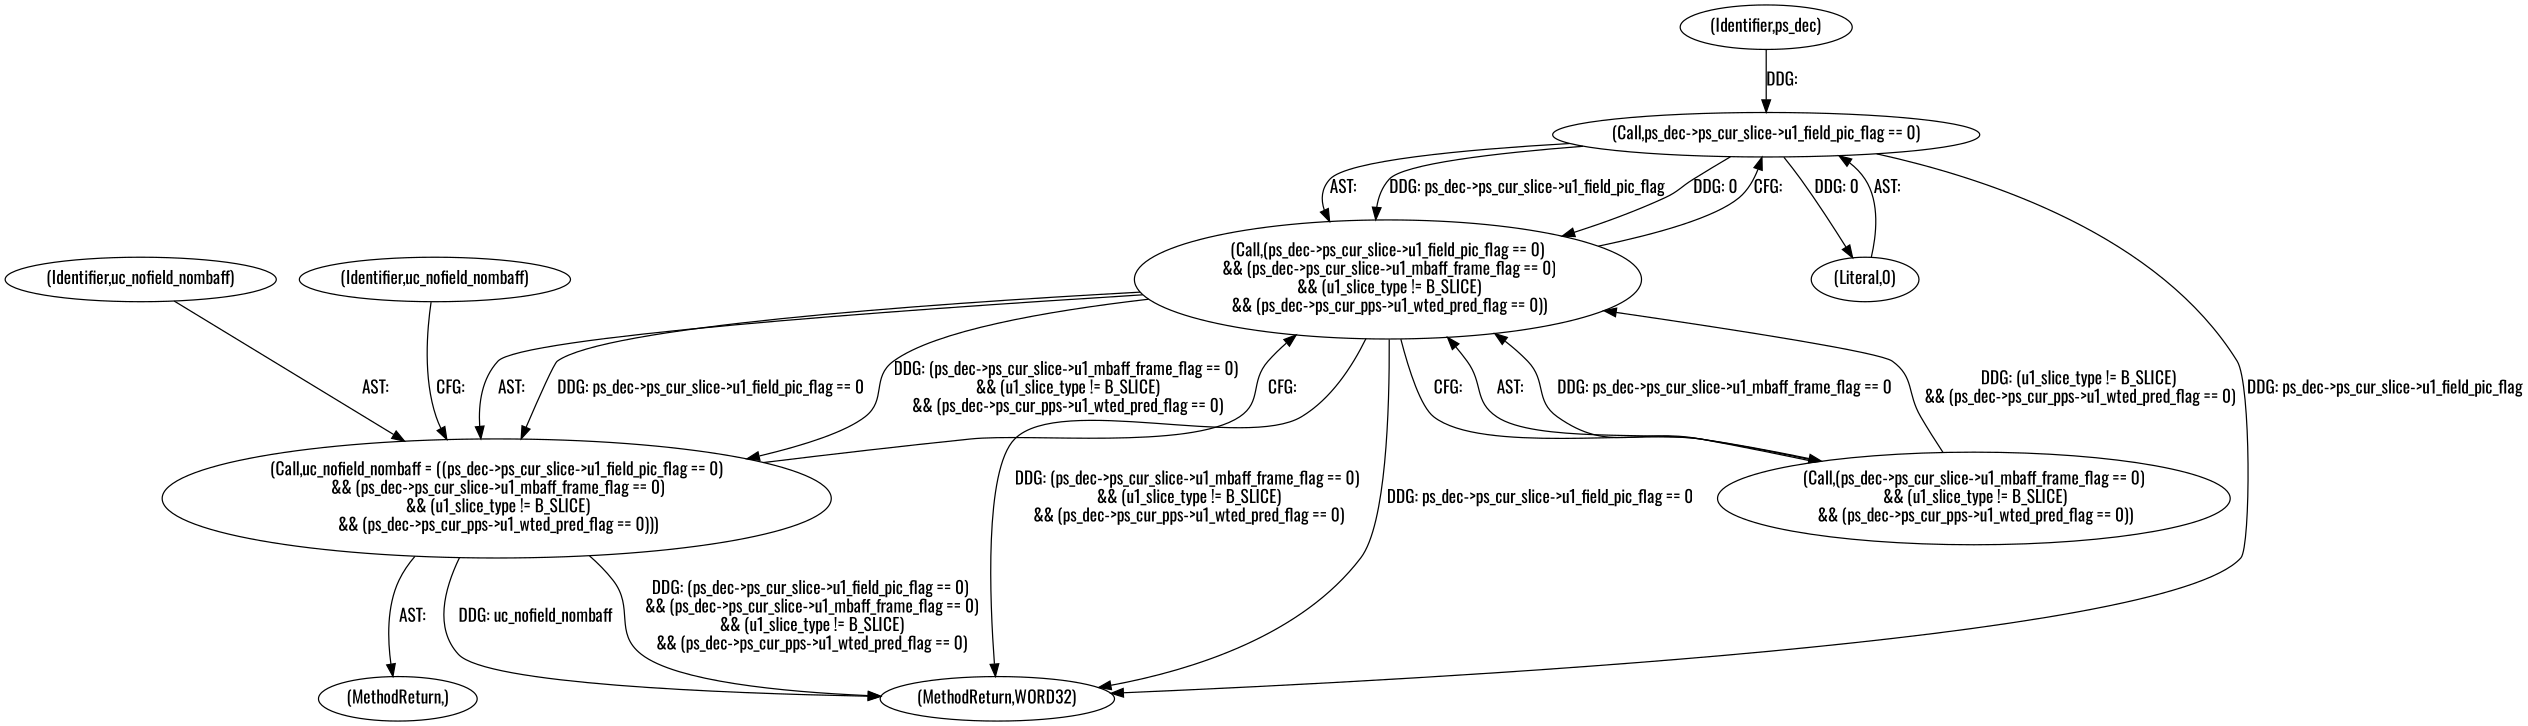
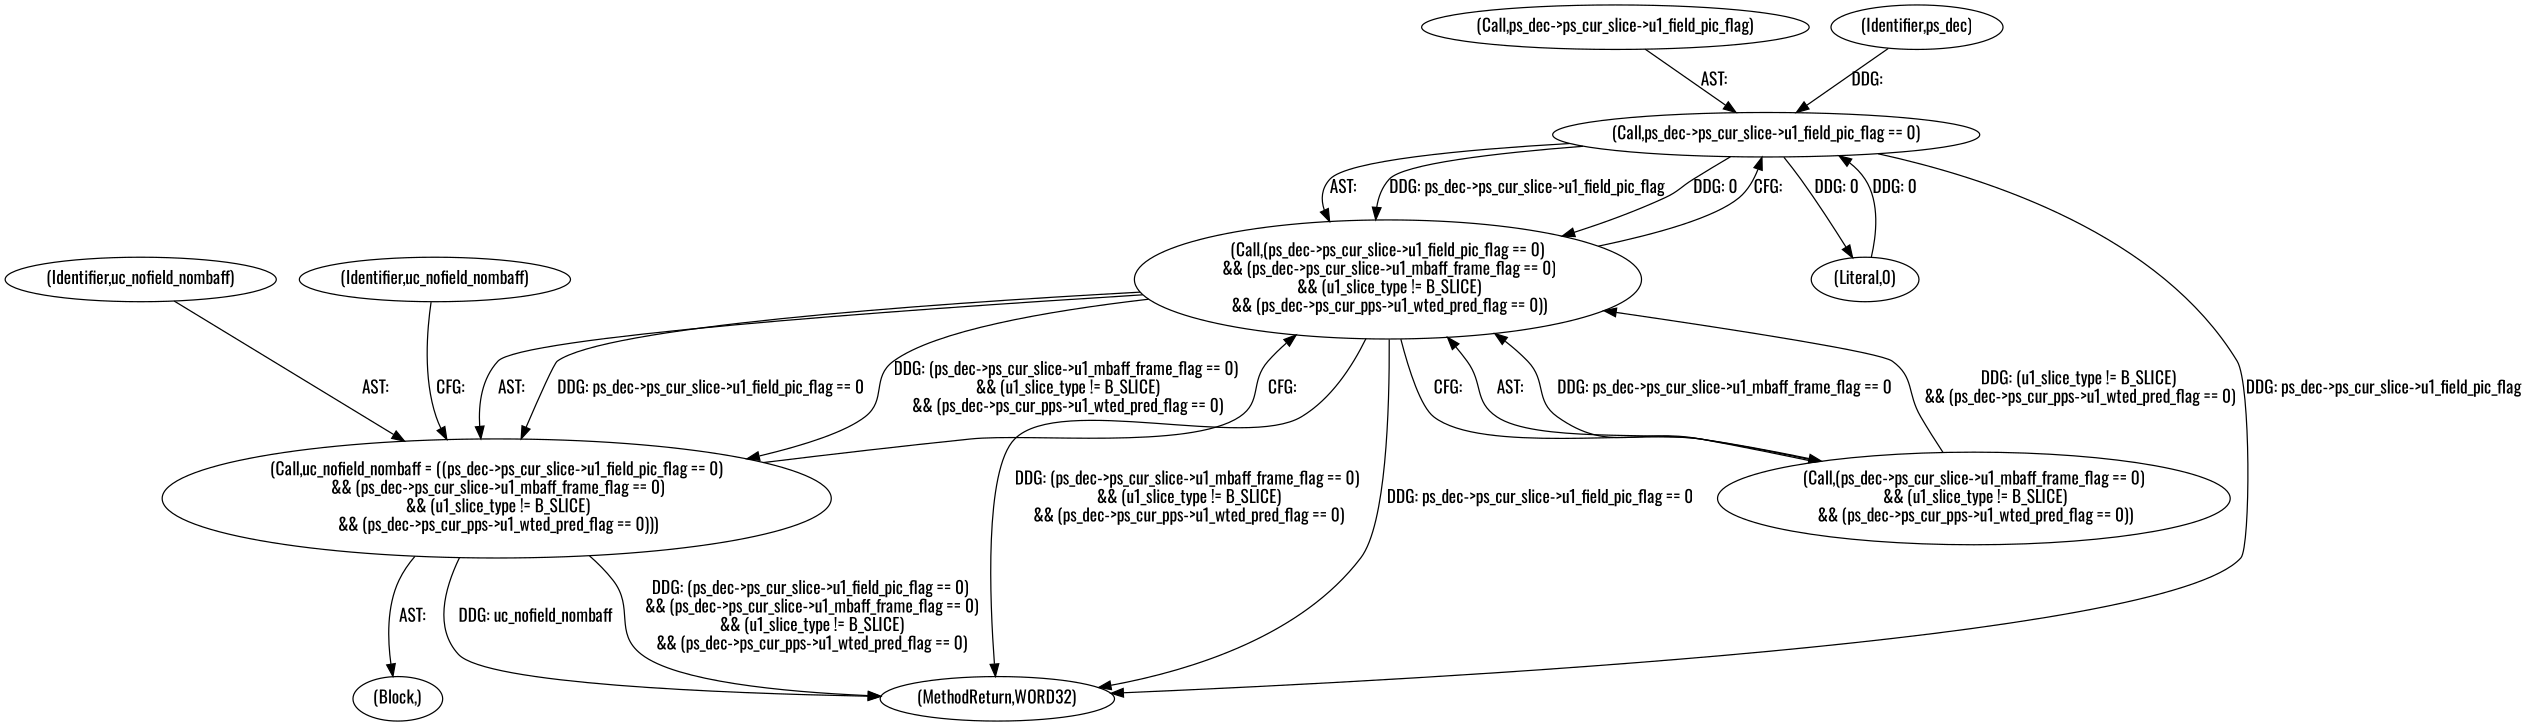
none -> (1615, 27)
(1889, 189) -> (1895, 189)
(398, 699) -> (398, 699)
